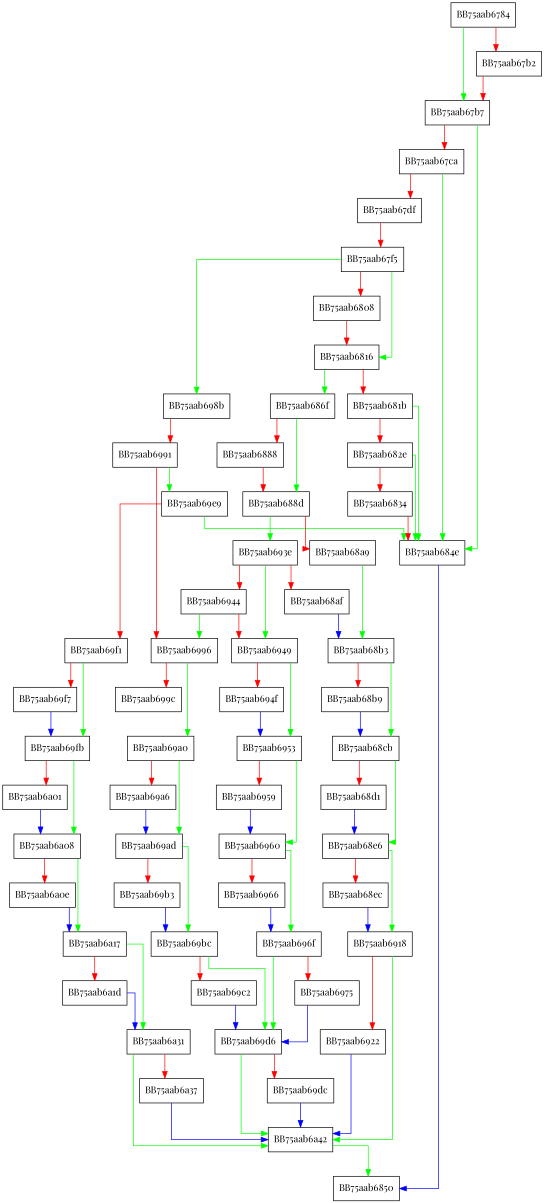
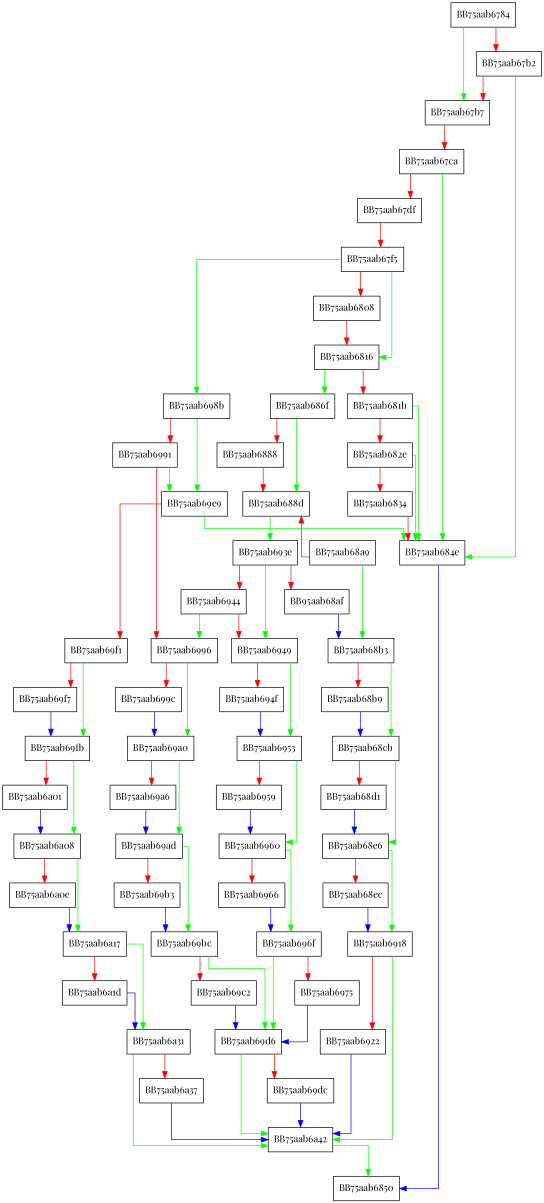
(477, 340) -> (516, 339)
none -> (197, 452)
(305, 533) -> (301, 544)
(317, 602) -> (317, 602)
none -> (154, 721)
